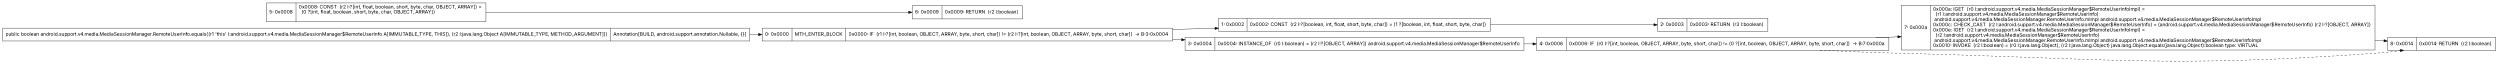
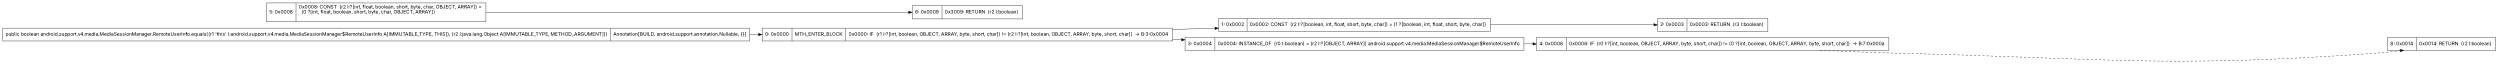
(982, 12) -> (982, 12)
(2138, 28) -> none
